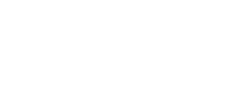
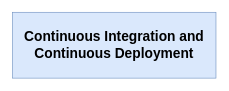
none -> (114, 45)
